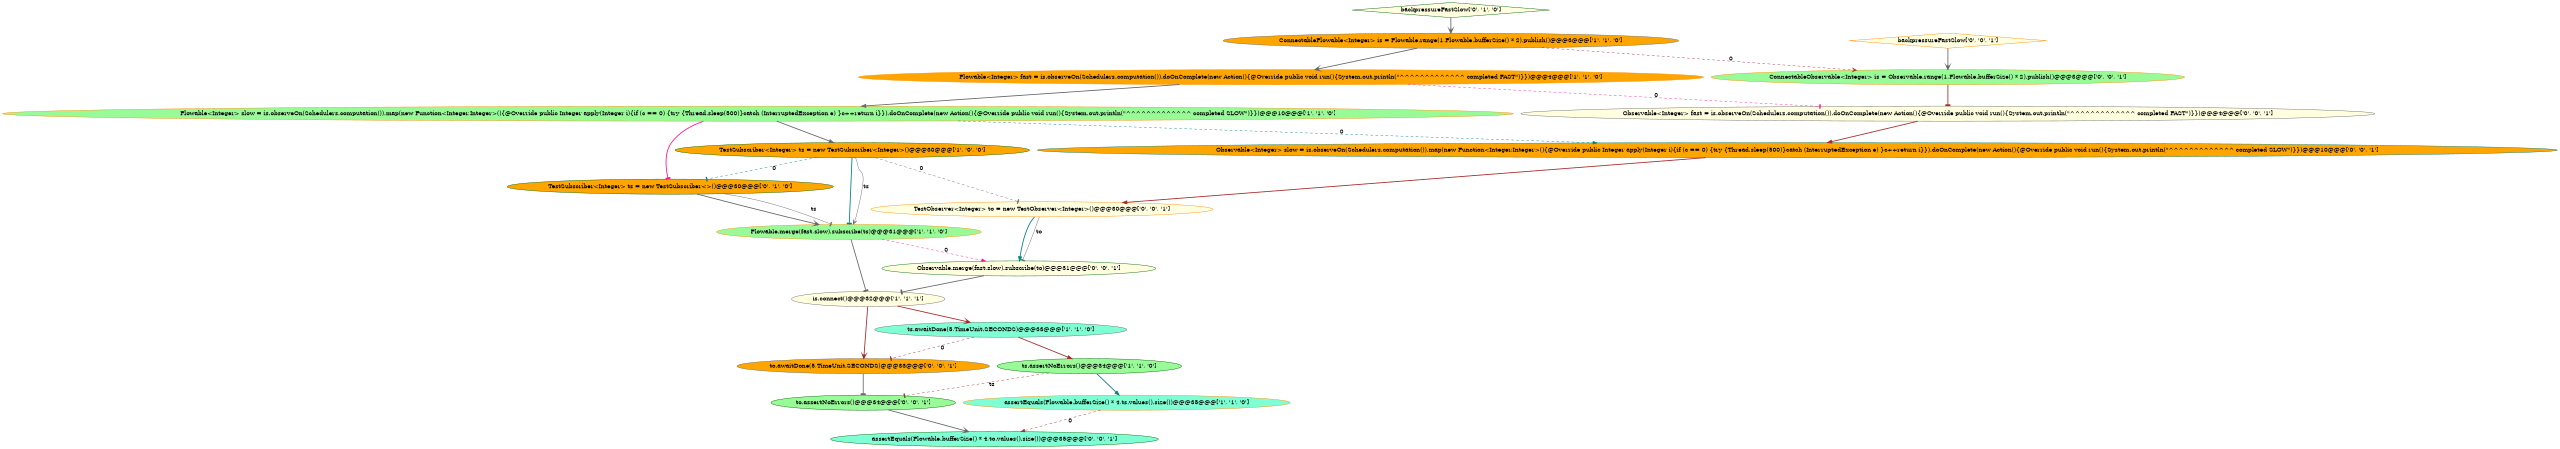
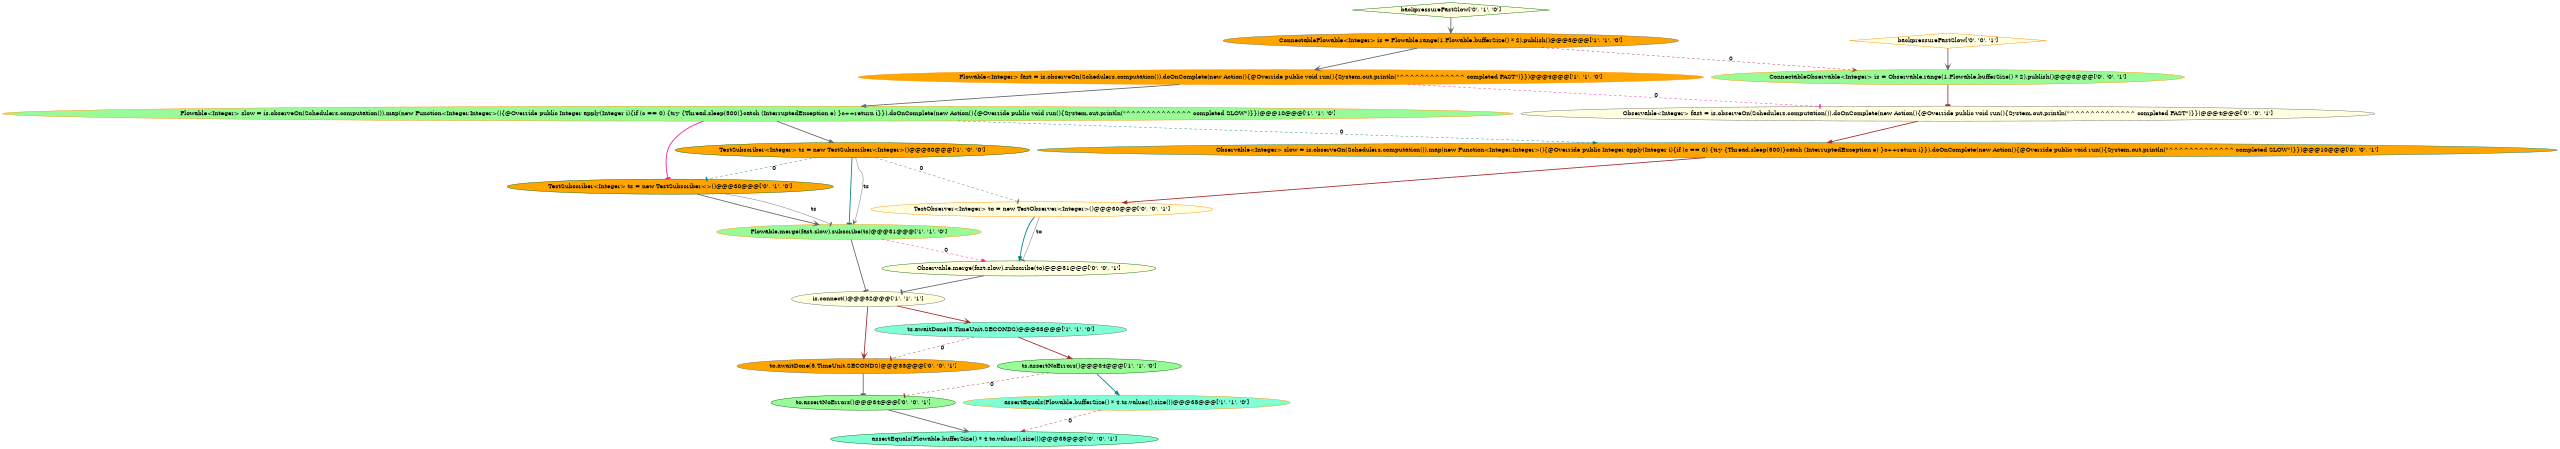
(992, 384) -> (992, 384)
